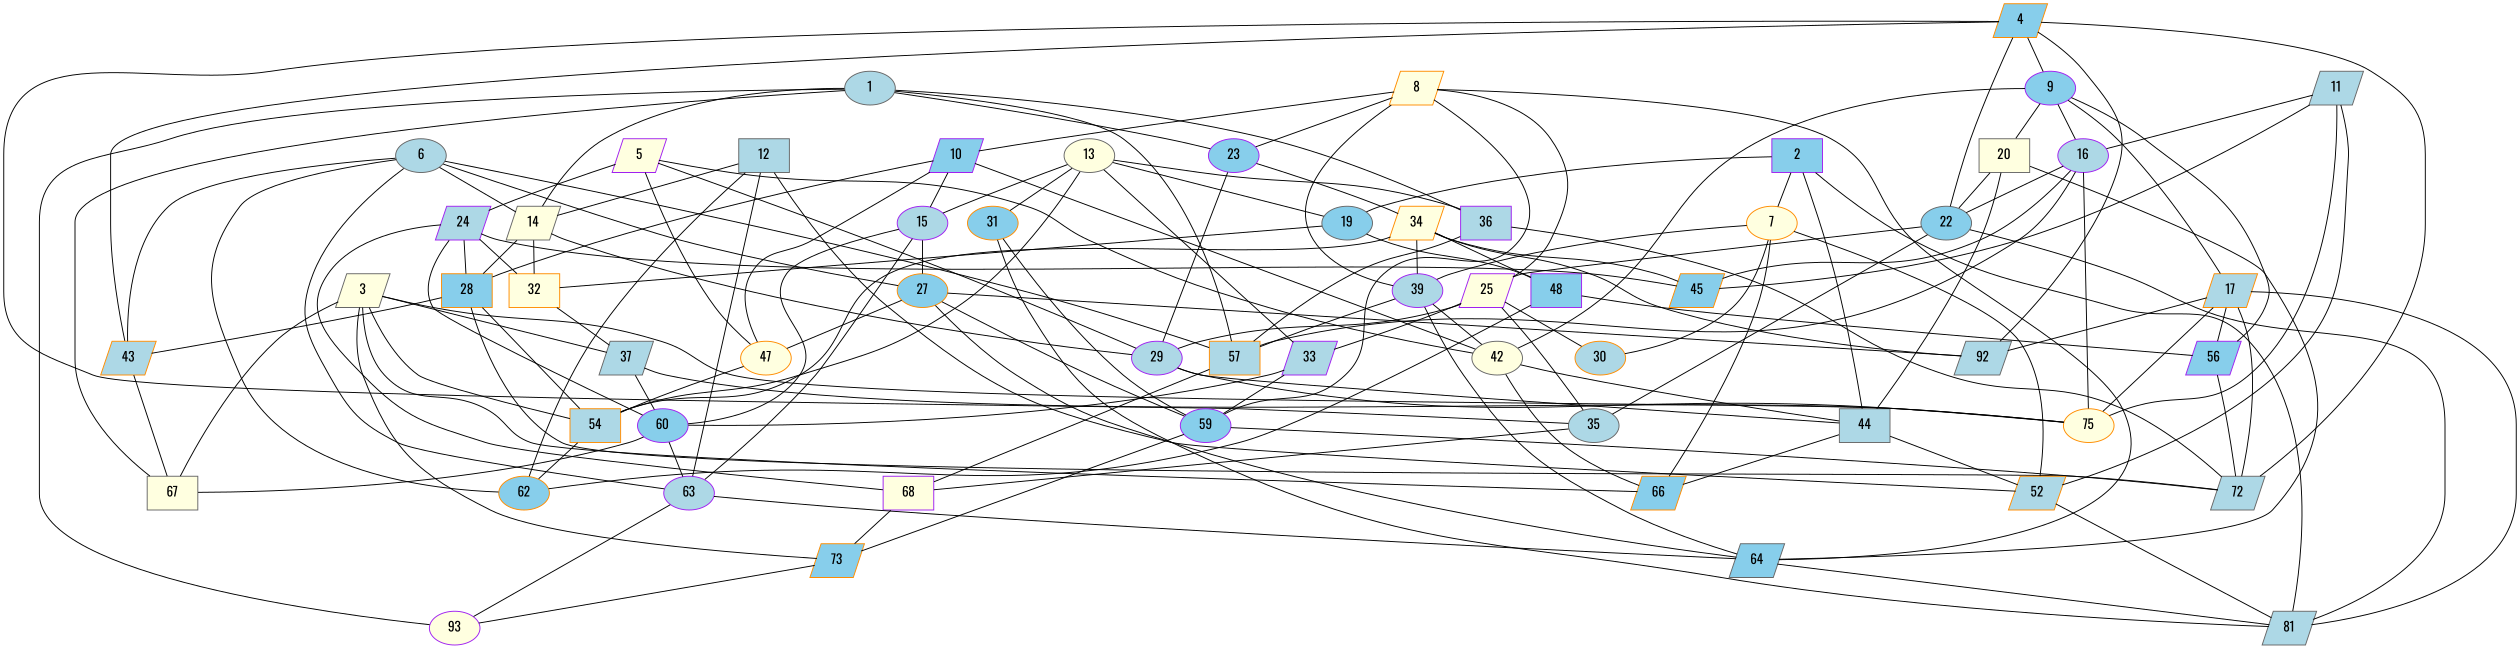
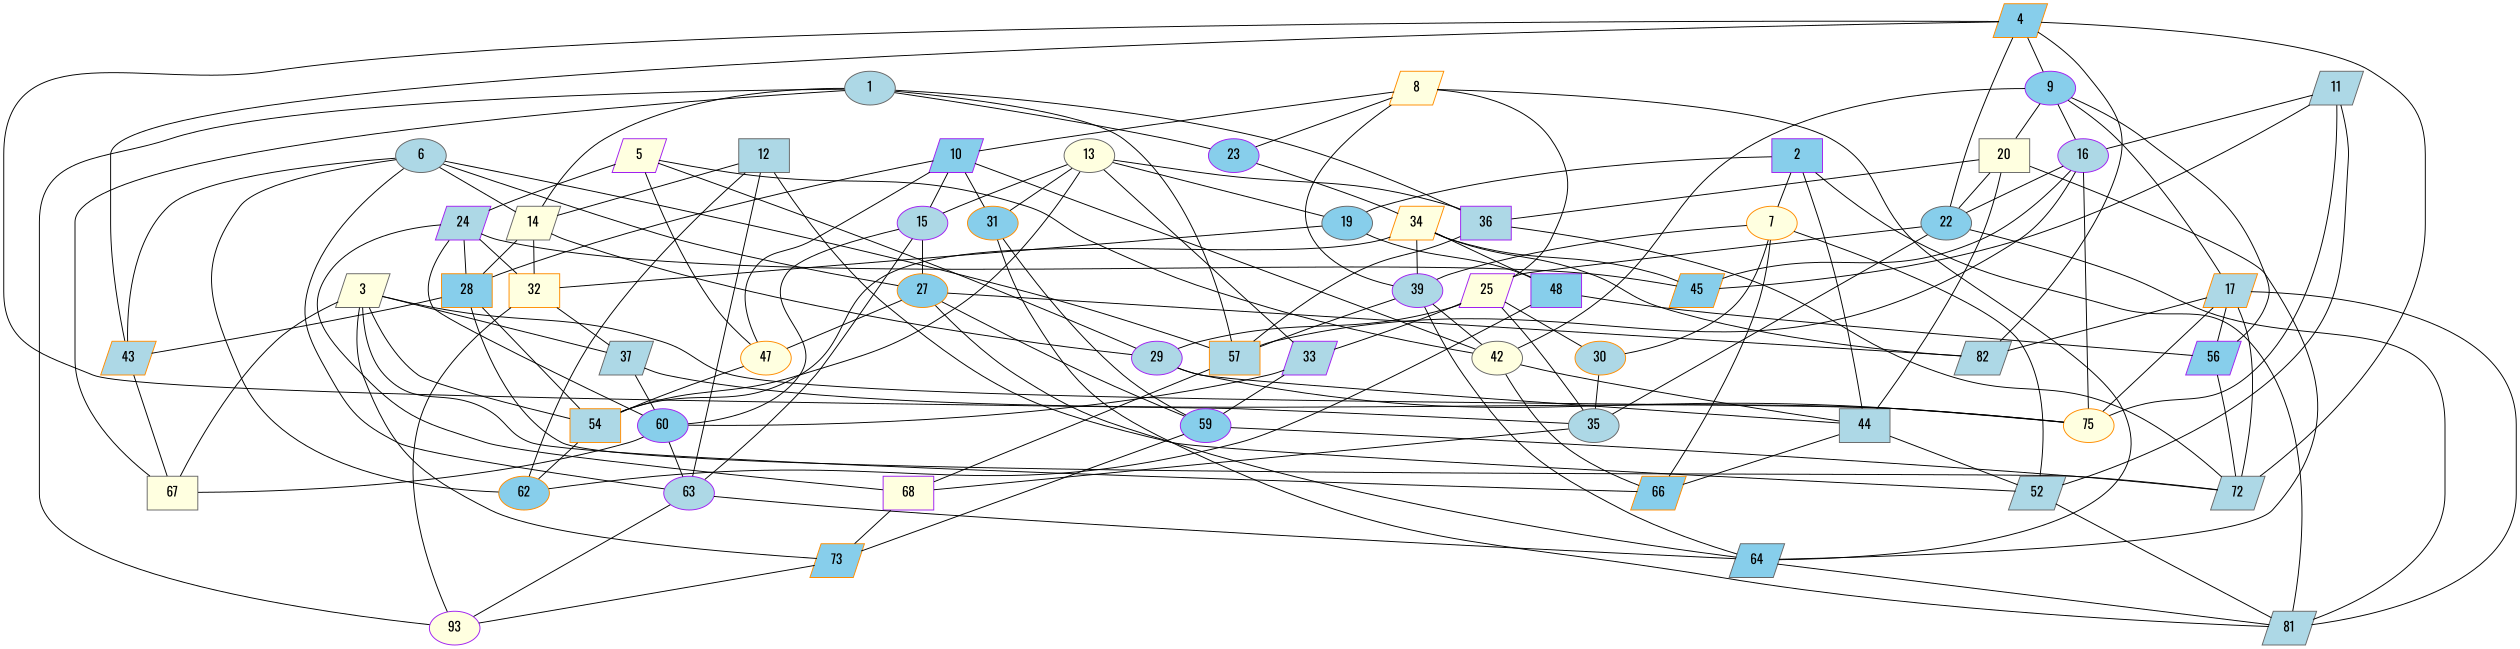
none -> (972, 186)
none -> (1745, 189)
(1424, 258) -> none
(1194, 261) -> none
(1983, 358) -> (1983, 358)
none -> (1597, 392)
none -> (416, 436)
(2037, 493) -> (2037, 493)
